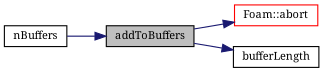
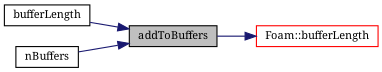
(276, 15) -> (317, 36)
(208, 46) -> (104, 25)
